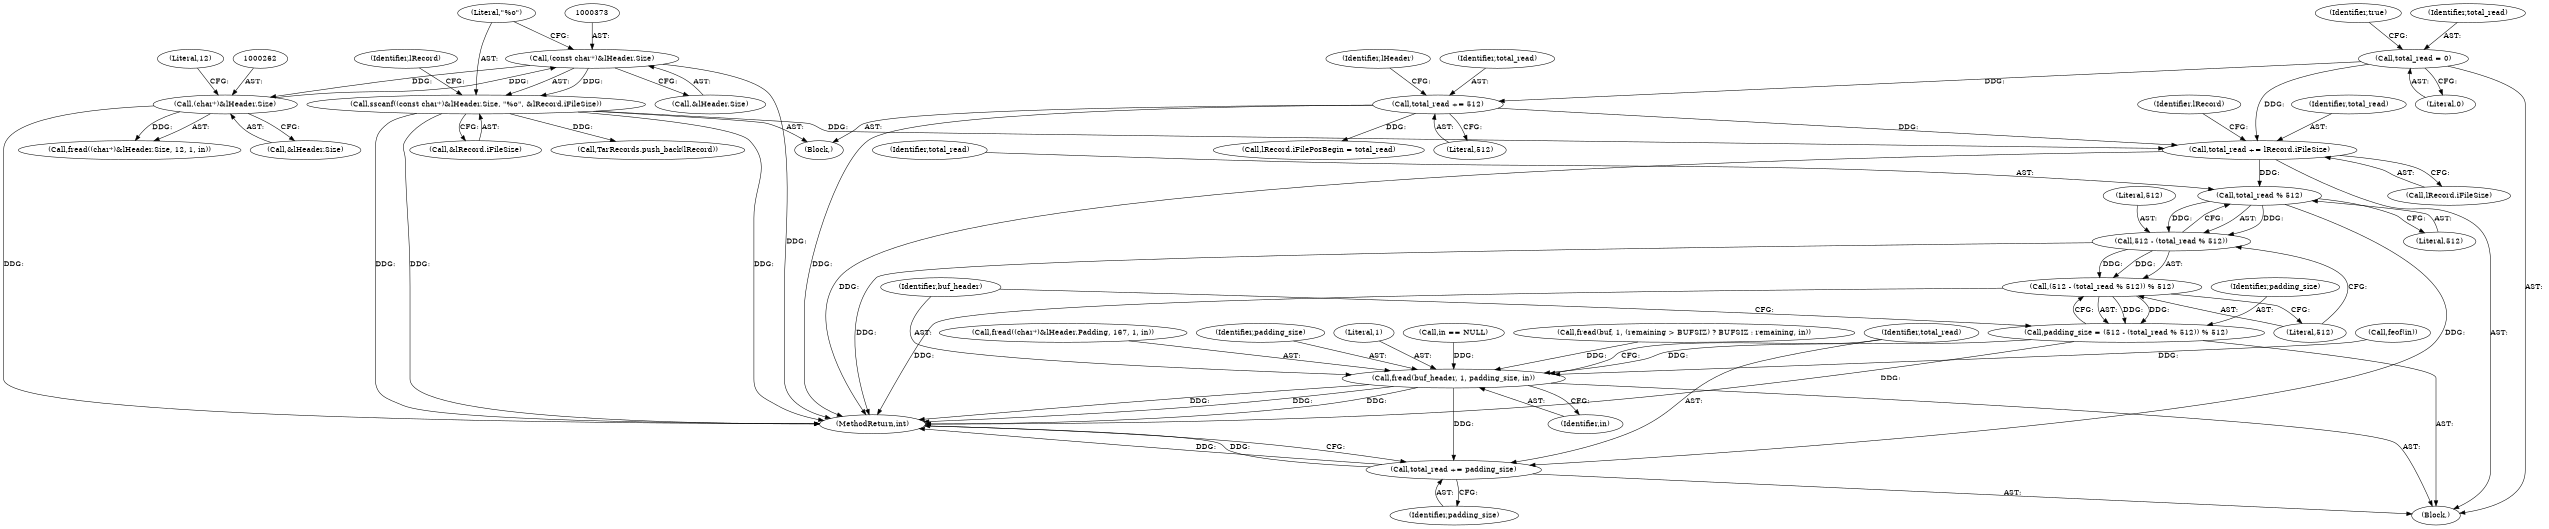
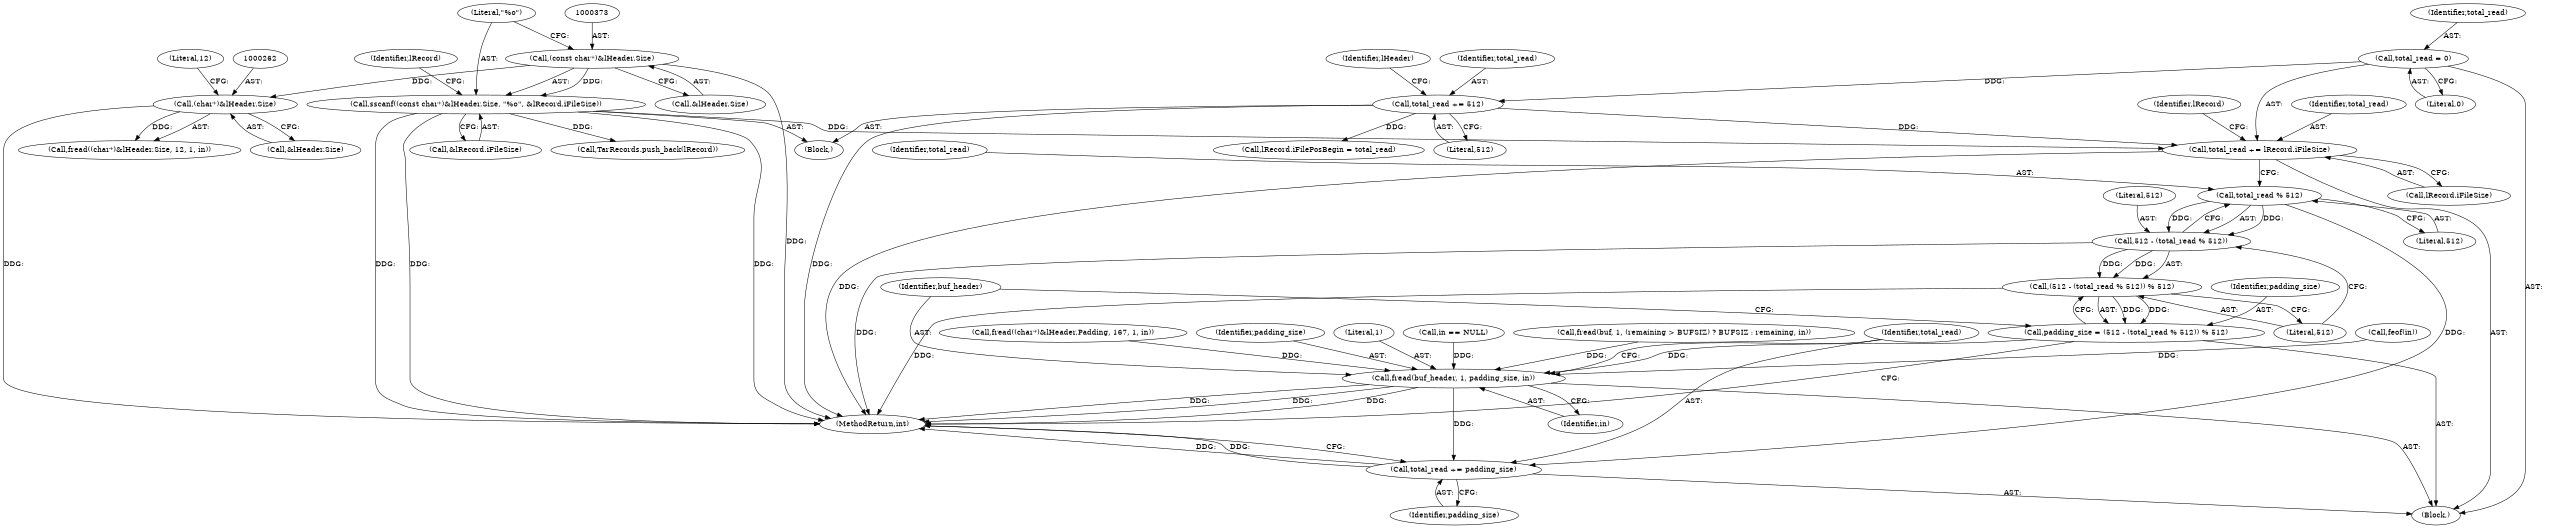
(2358, 13) -> none
(414, 91) -> none
(2276, 104) -> (2276, 104)
(2271, 173) -> (2271, 173)
(1293, 356) -> (1293, 356)
(1892, 379) -> (1892, 379)
